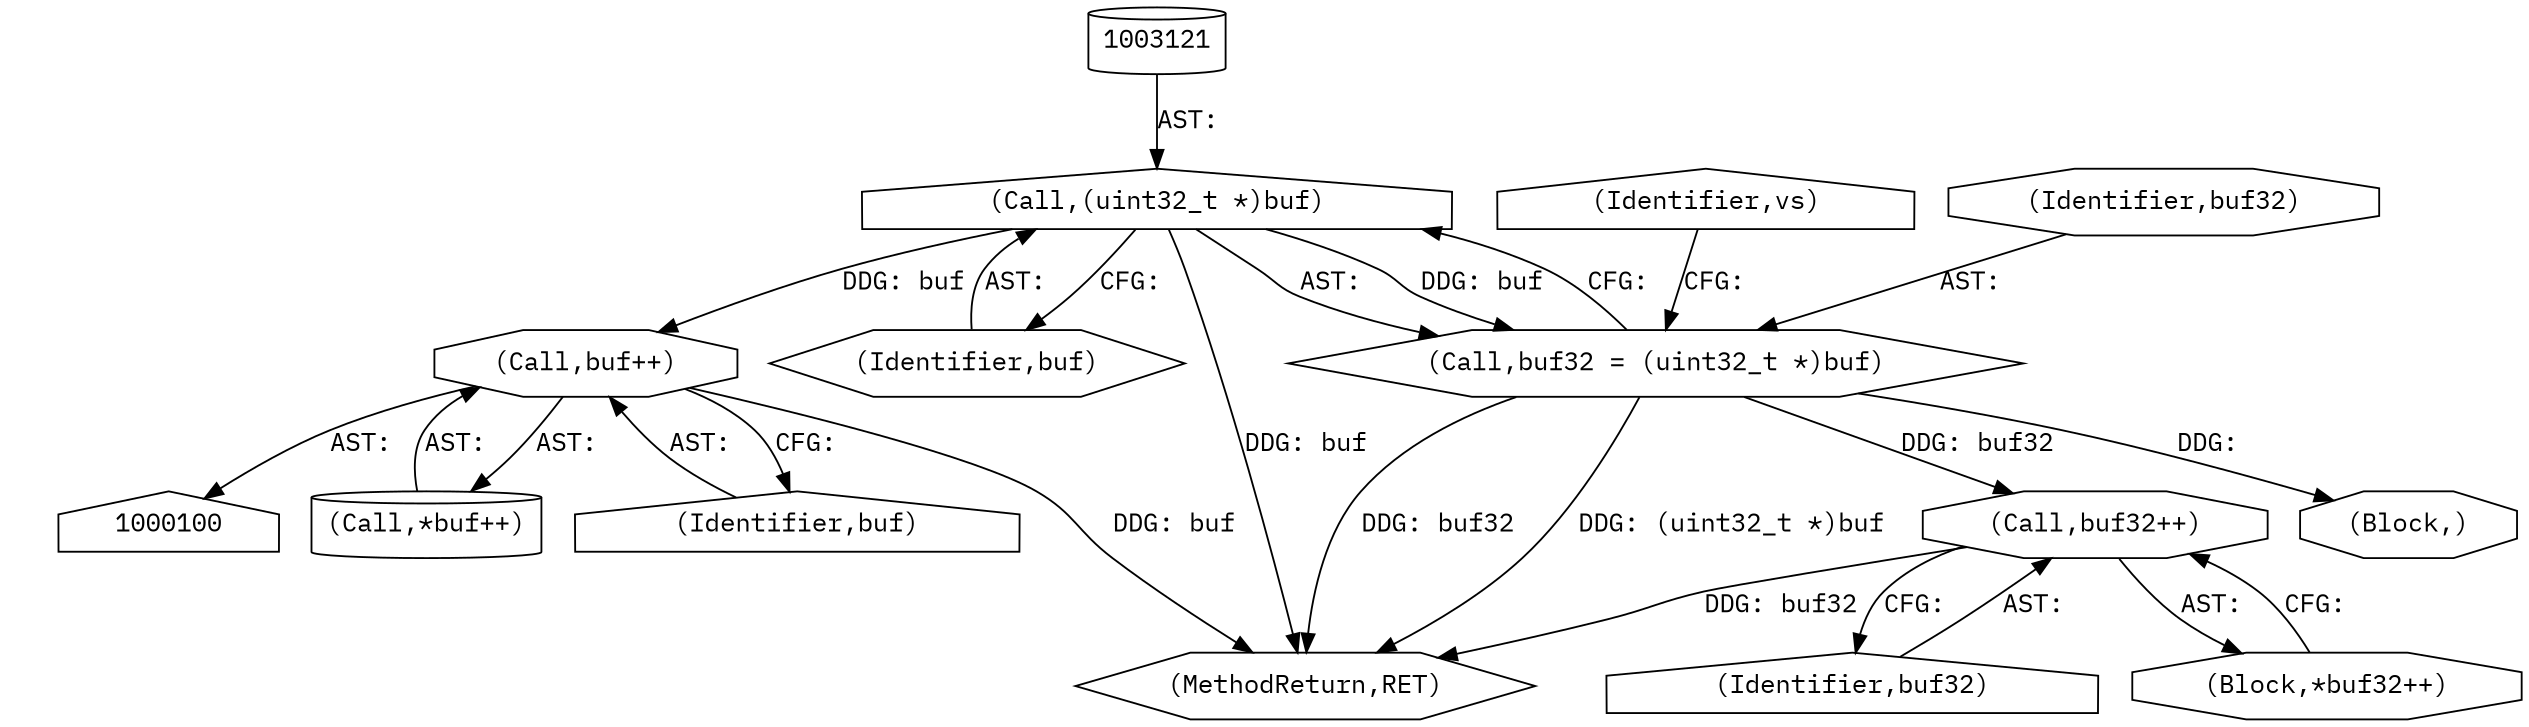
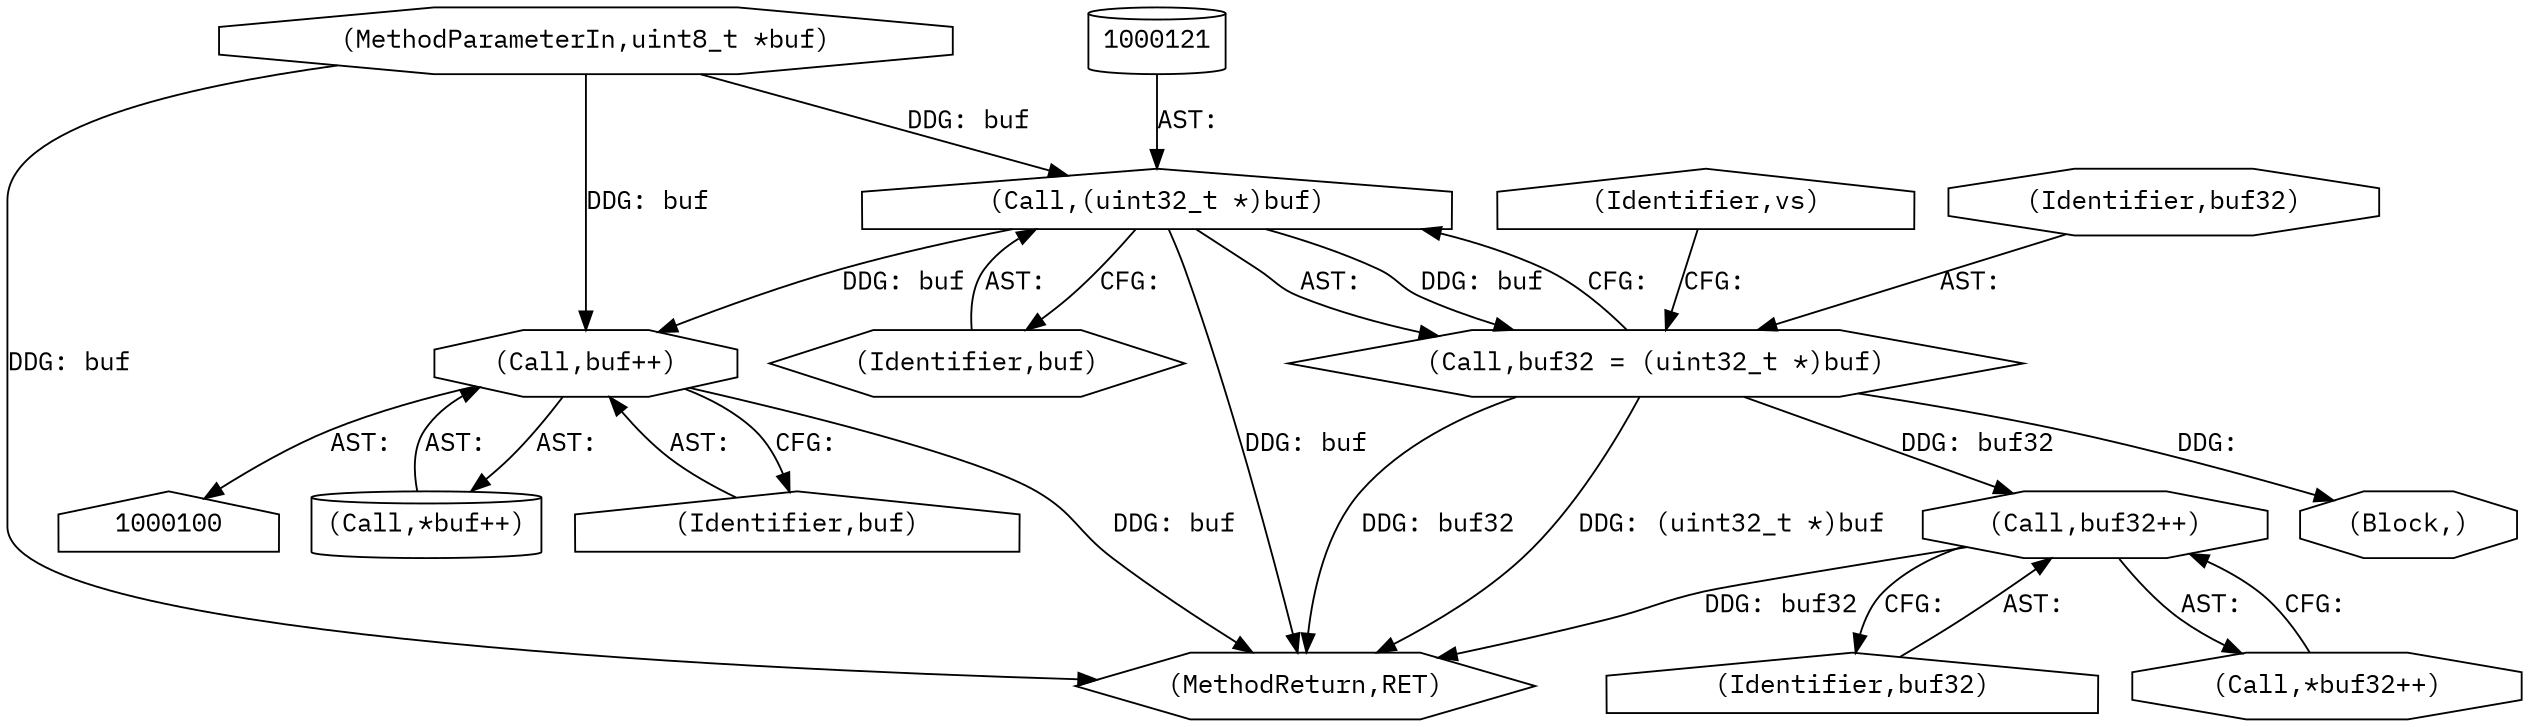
none -> (586, 41)
(1157, 41) -> (1157, 41)
(2327, 686) -> (2327, 686)
